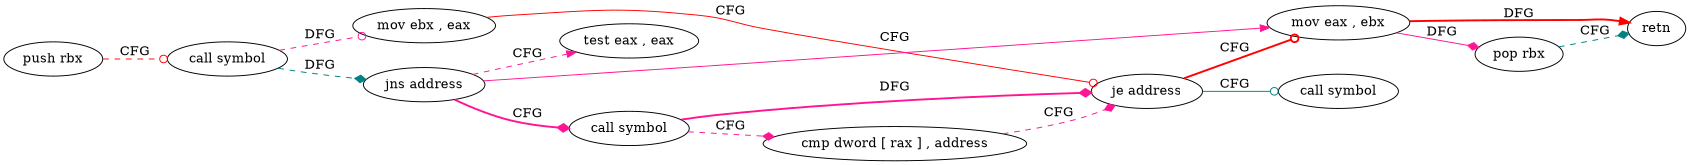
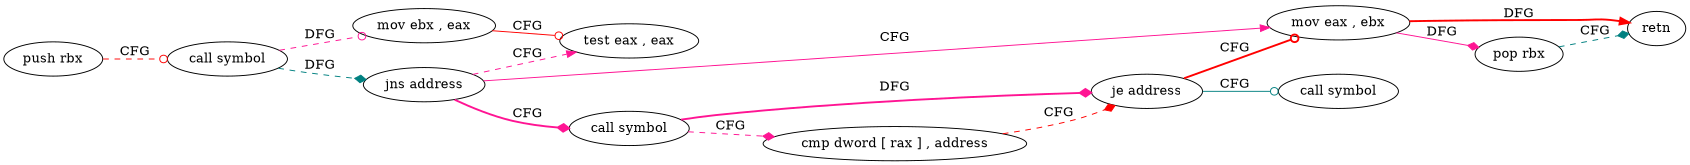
(789, 33) -> (524, 33)
(1054, 125) -> (1054, 125)
